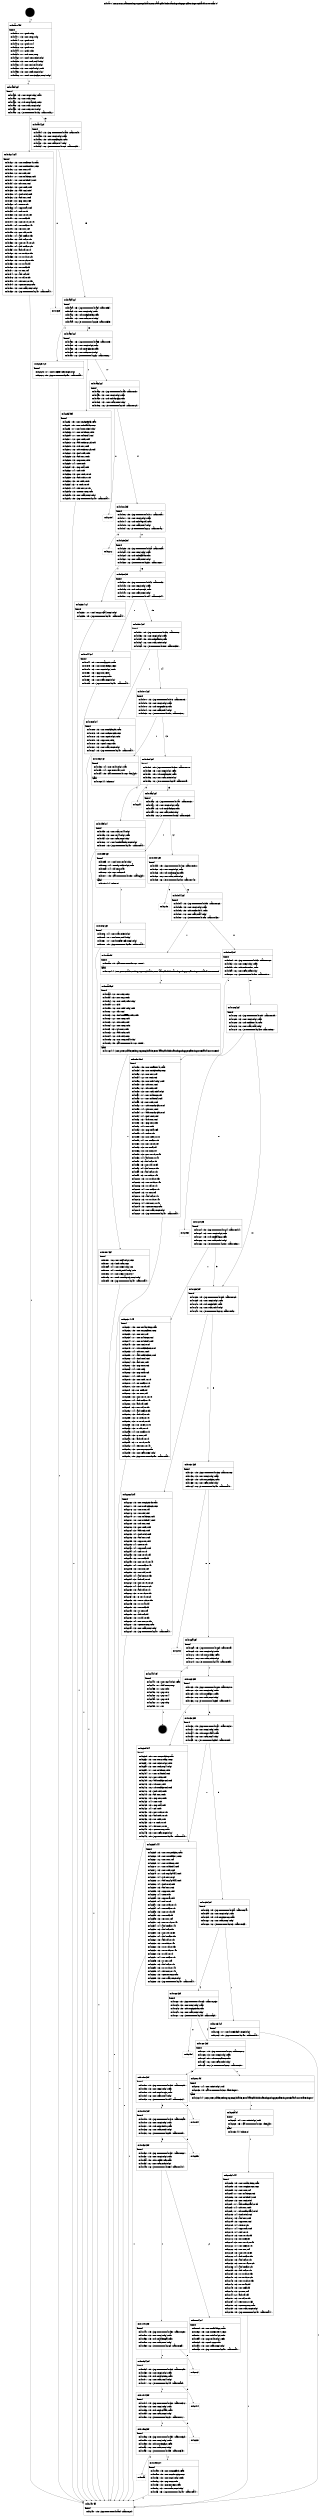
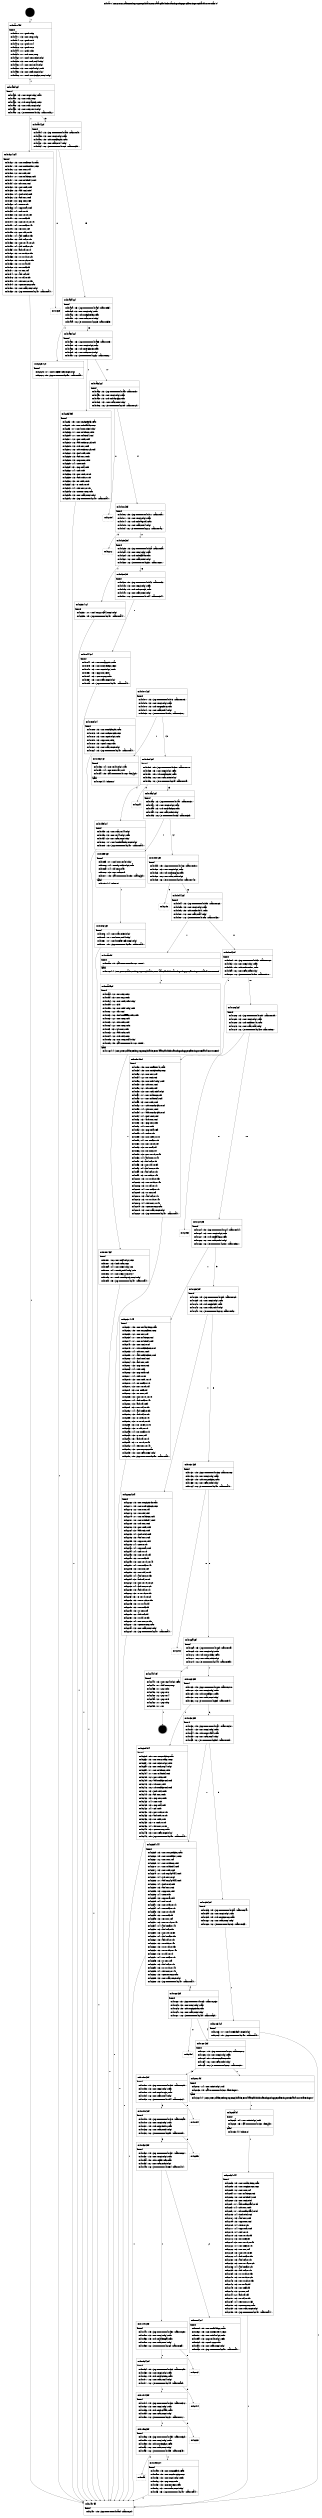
(28, 81) -> (30, 82)
(156, 636) -> none
(259, 1162) -> (234, 1126)
(209, 1959) -> (189, 1987)
